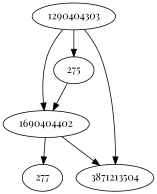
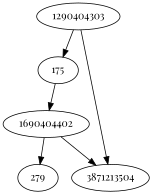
(45, 64) -> none
(74, 70) -> (58, 70)
(42, 178) -> (38, 178)
